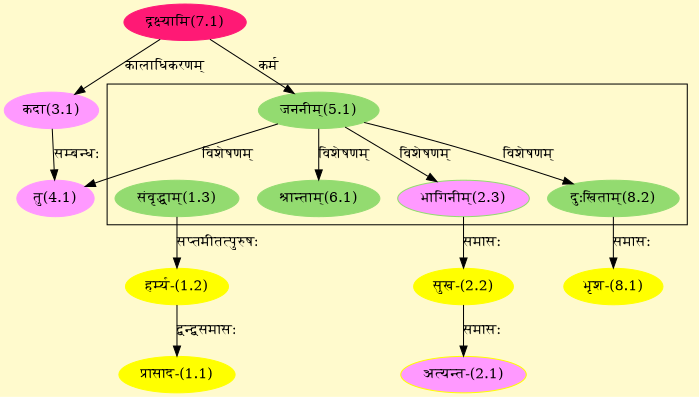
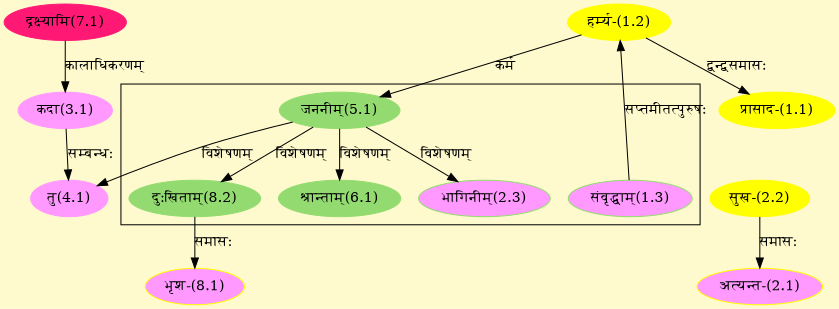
(248, 64) -> (486, 64)
(177, 198) -> (630, 198)
(464, 237) -> none
(613, 287) -> (195, 287)
